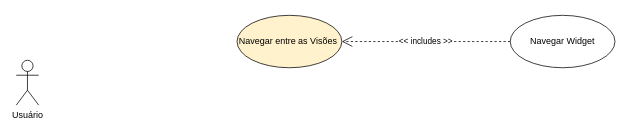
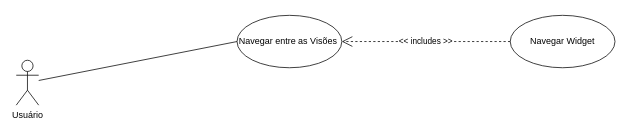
(289, 42) -> (289, 42)
none -> (137, 61)
